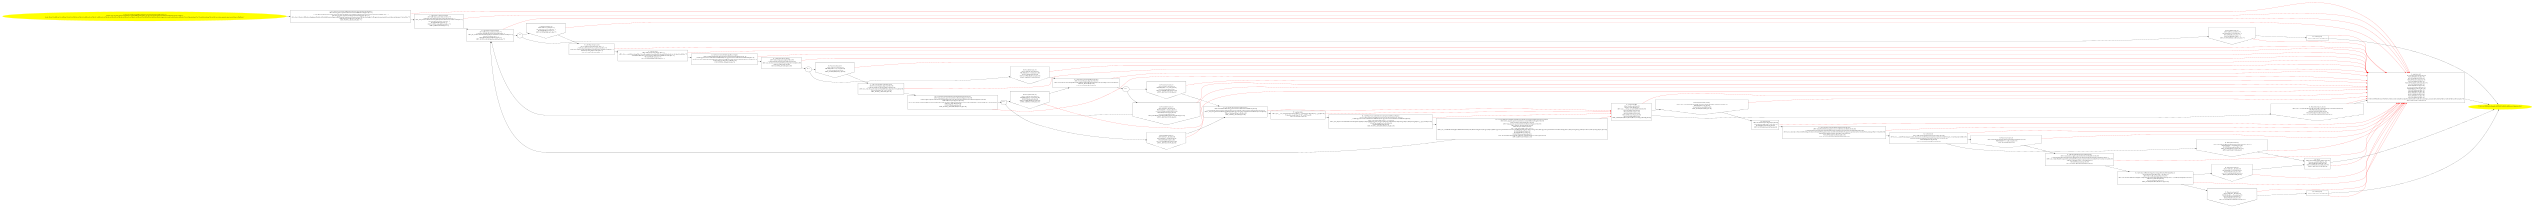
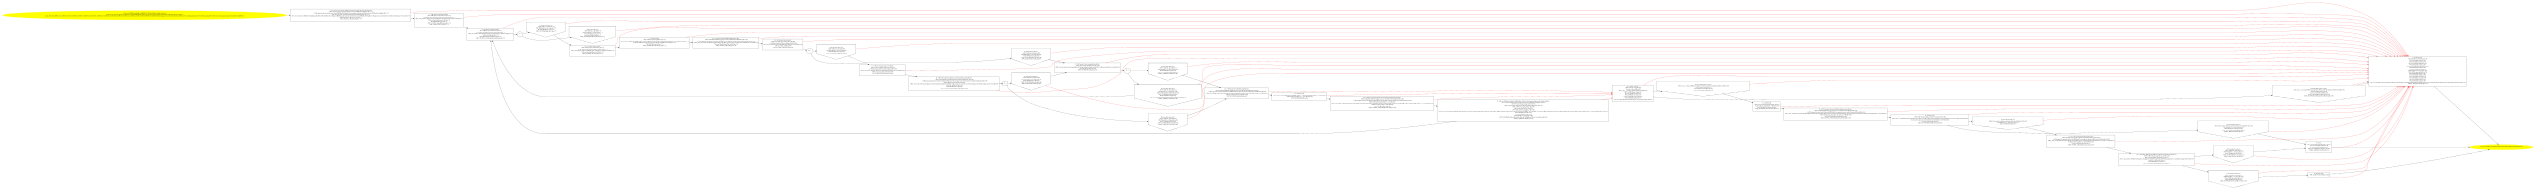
(2317, 38) -> none
